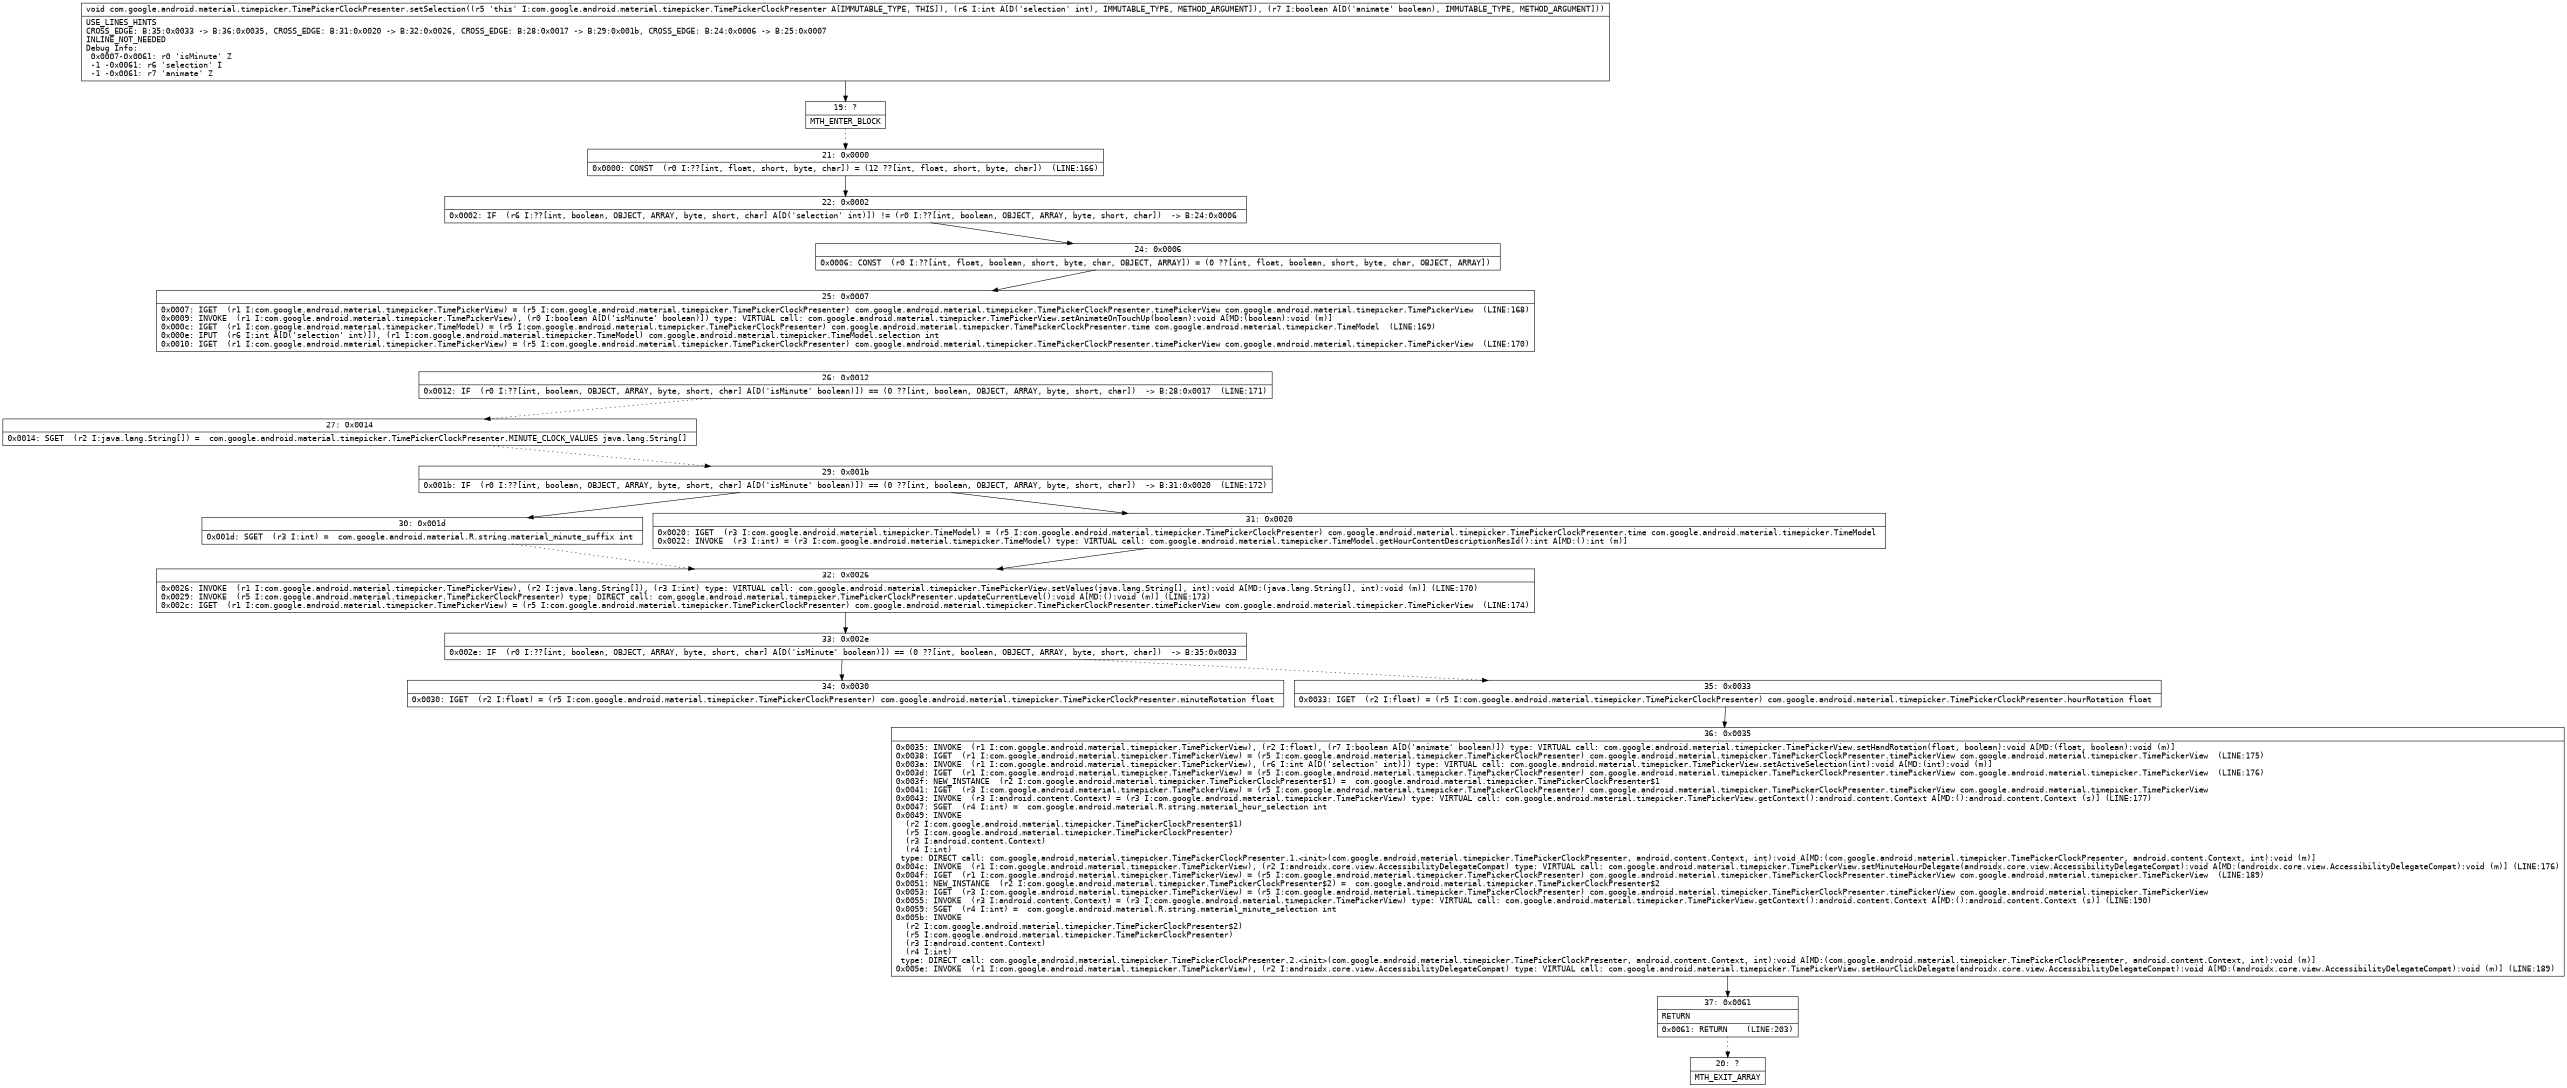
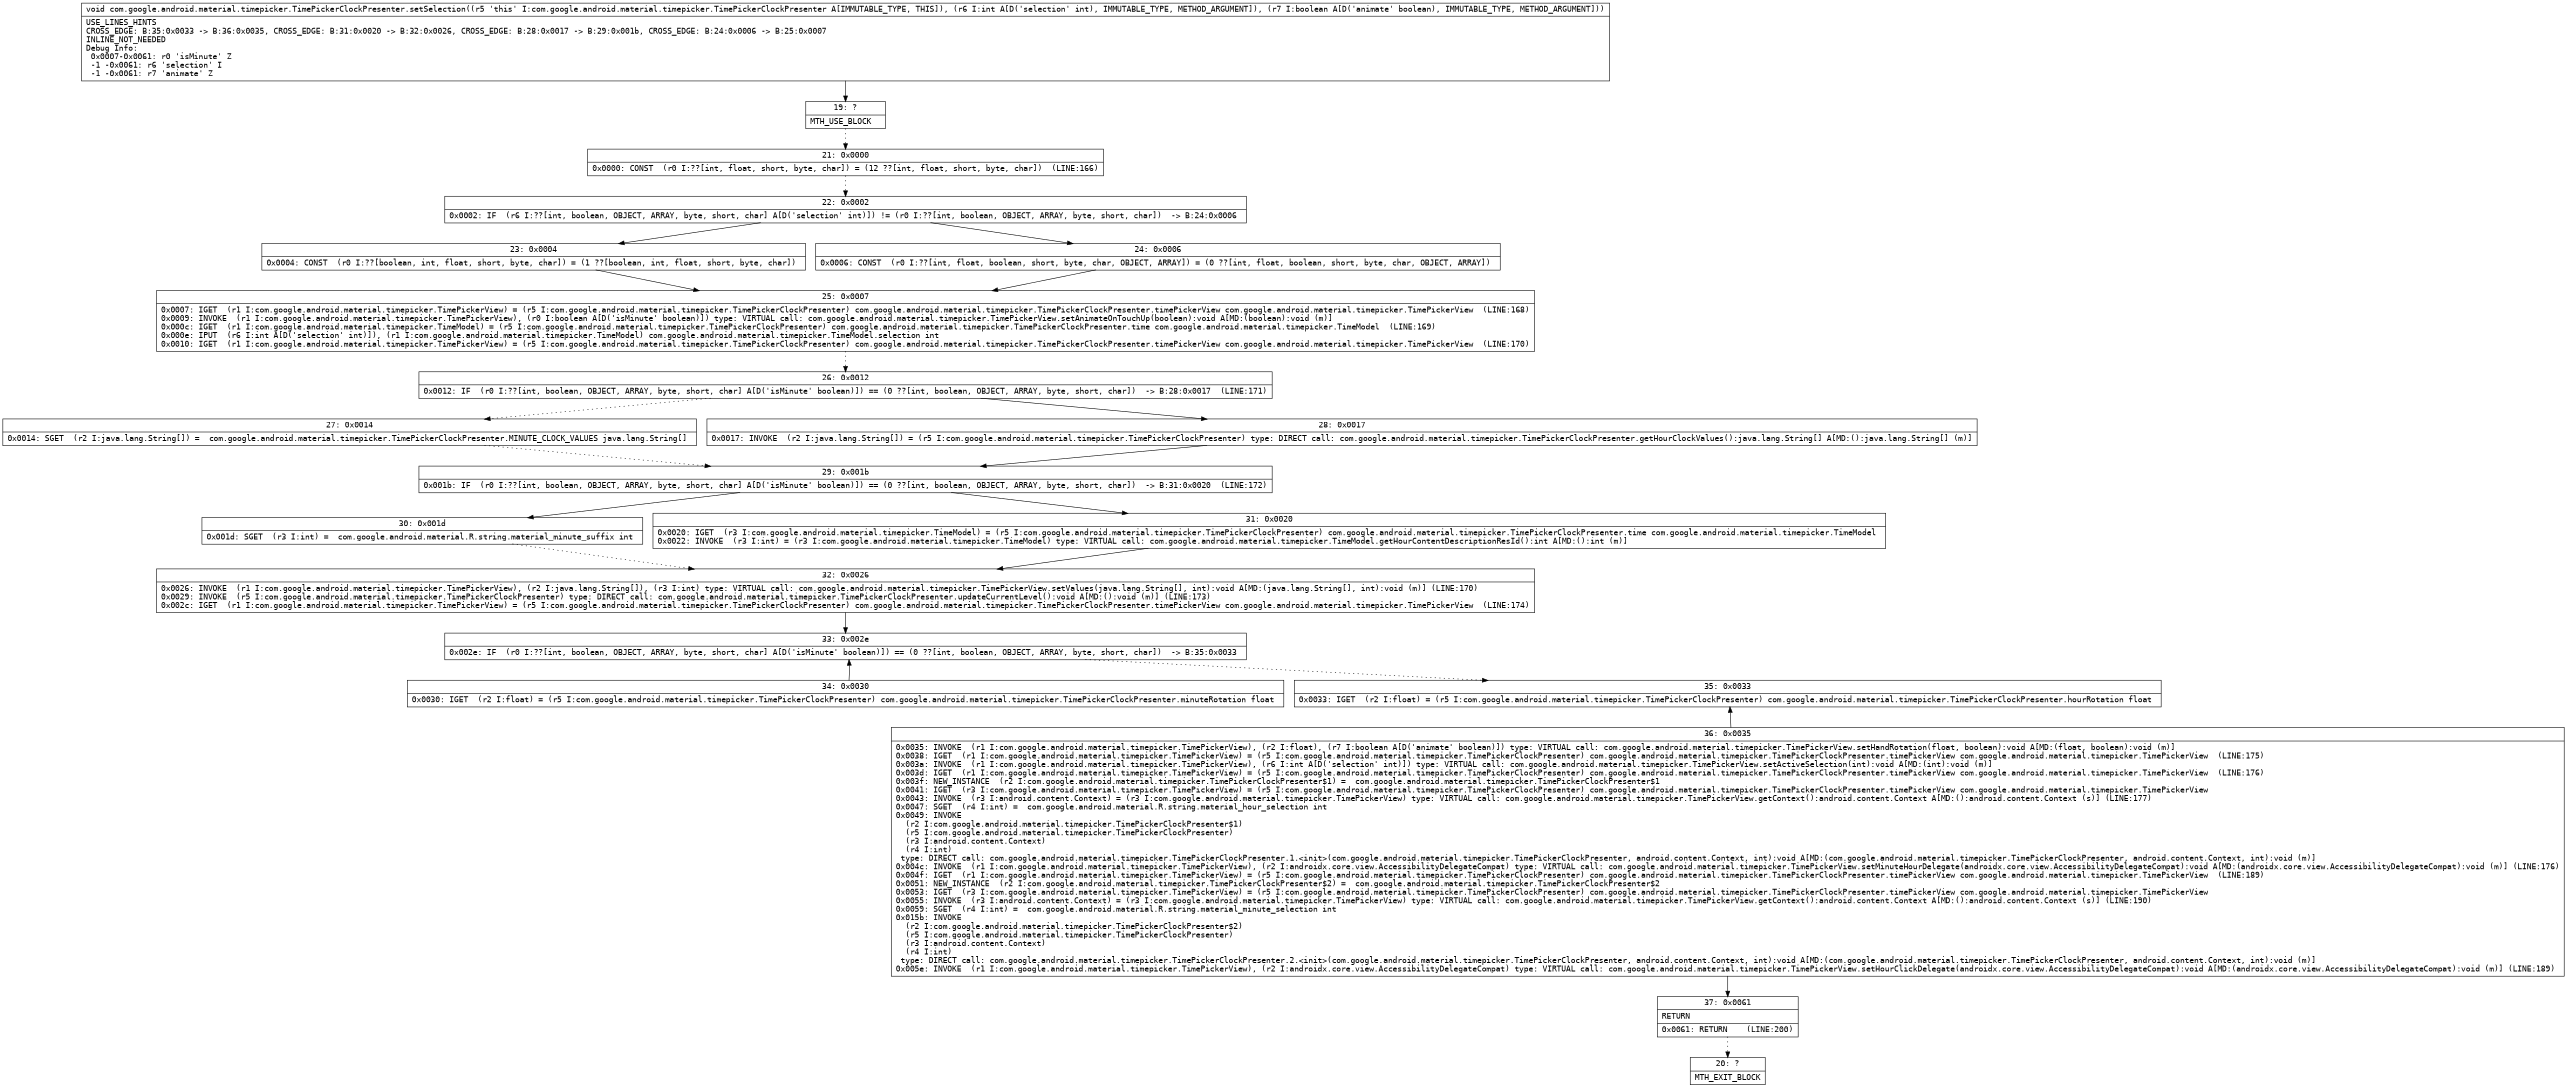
(846, 122) -> (841, 122)
(846, 183) -> (846, 183)
none -> (534, 257)
none -> (846, 359)
none -> (1342, 432)
(842, 667) -> (849, 673)
(1725, 714) -> (1731, 720)
(934, 918) -> (934, 918)
(1728, 1030) -> (1728, 1030)
(1728, 1078) -> (1728, 1078)
